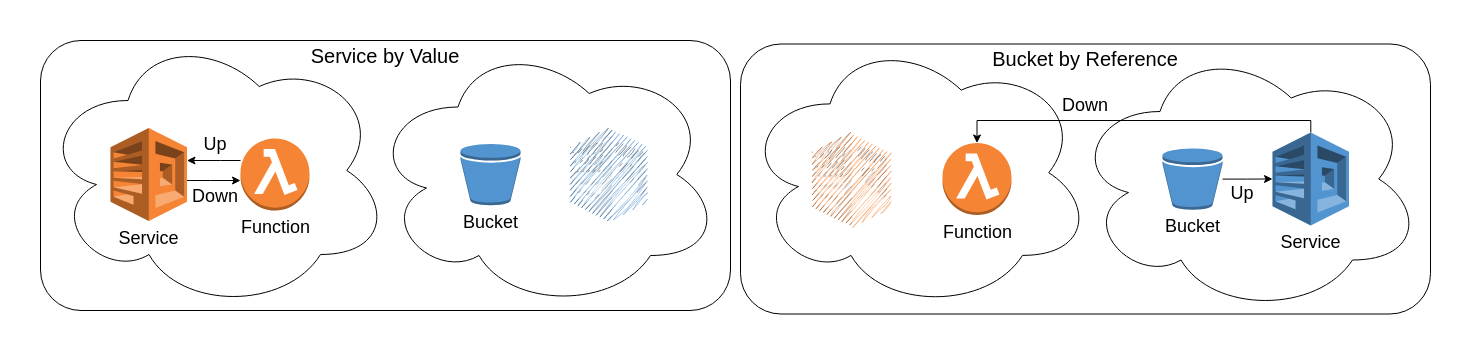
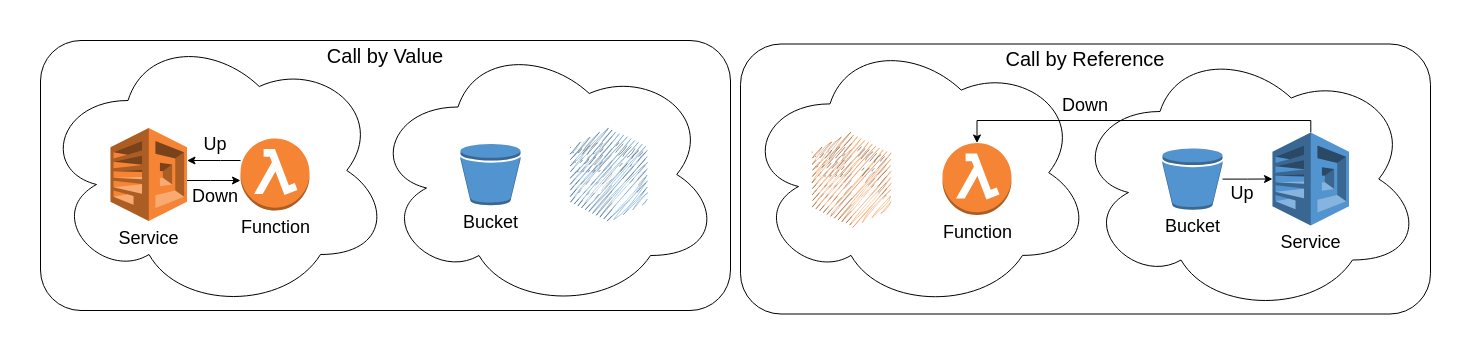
(386, 56) -> (386, 56)
(1086, 60) -> (1086, 60)
